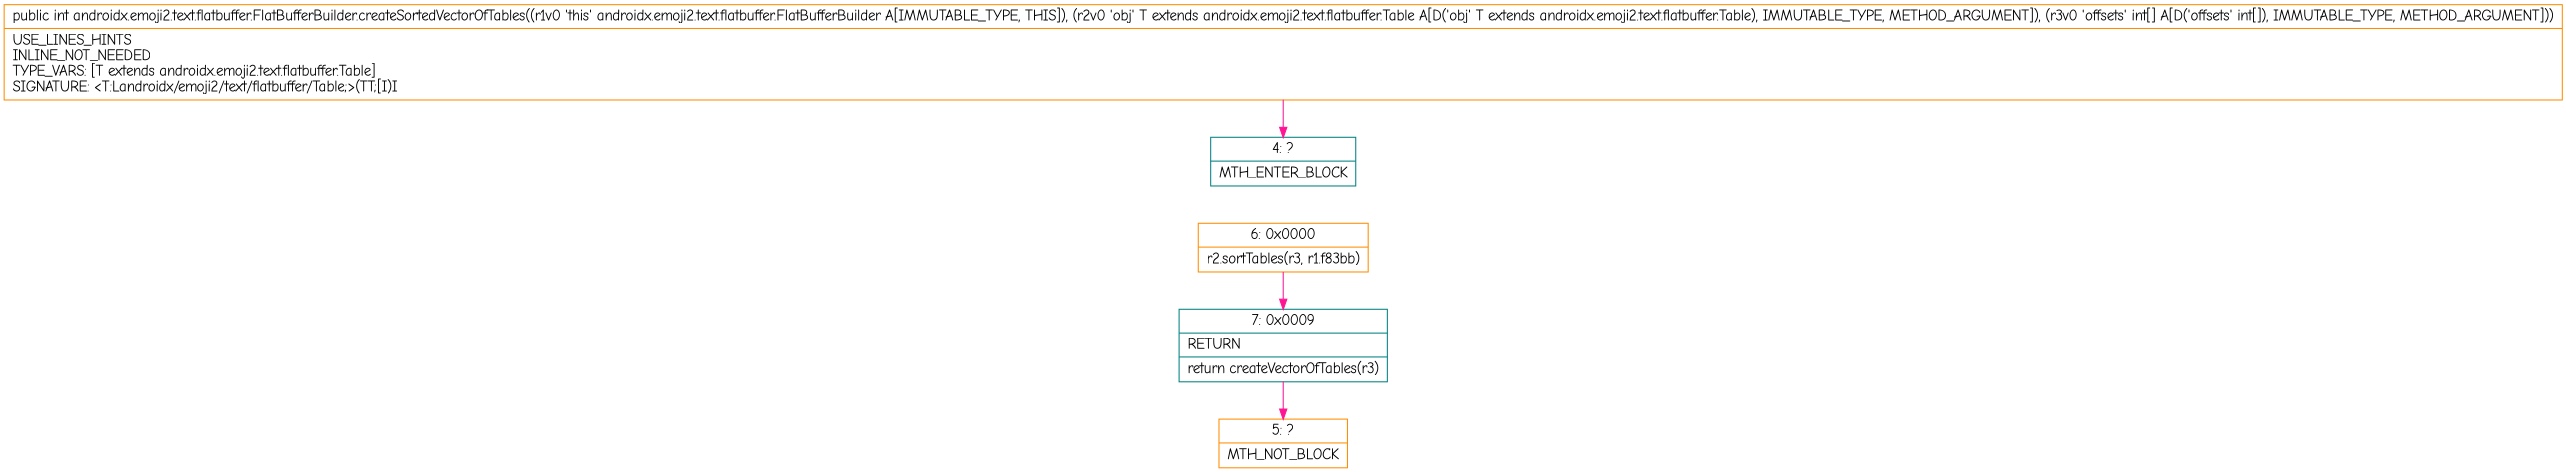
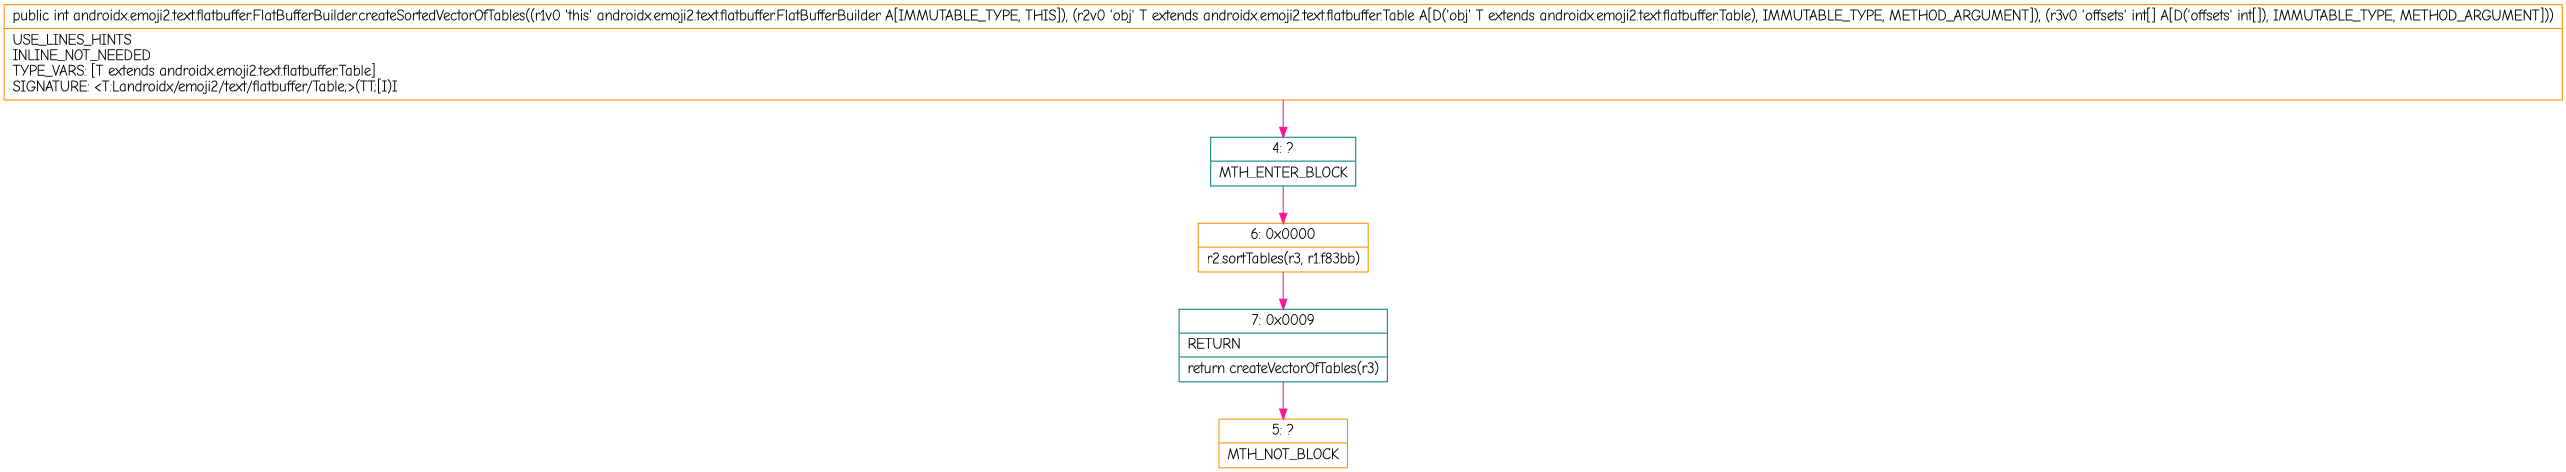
none -> (1283, 199)
